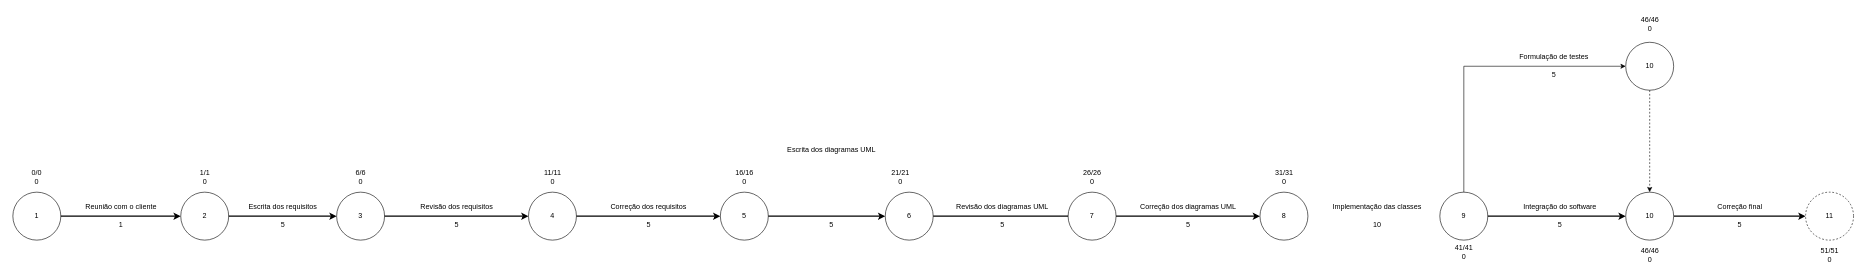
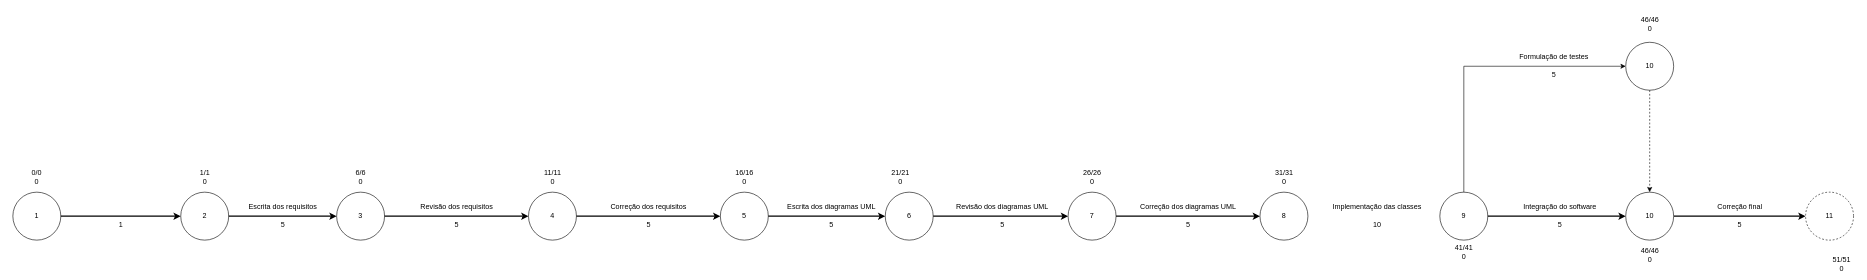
(831, 150) -> (831, 207)
(120, 207) -> none
(1063, 216) -> (1061, 216)
(1830, 255) -> (1842, 264)
